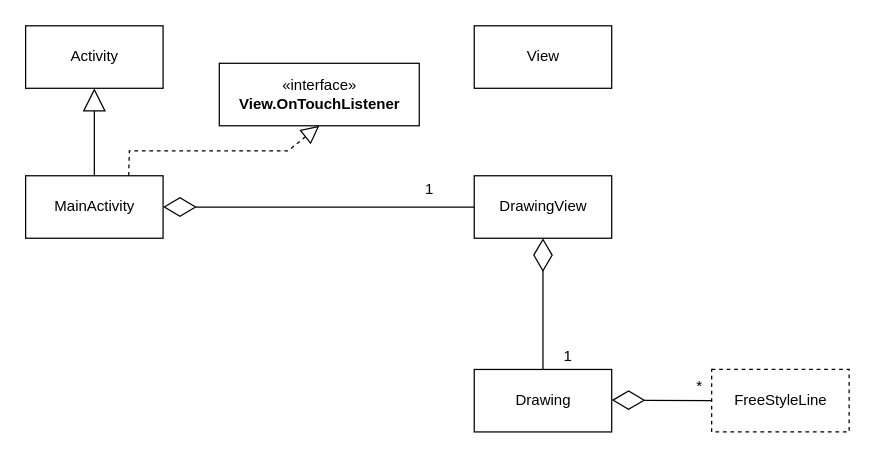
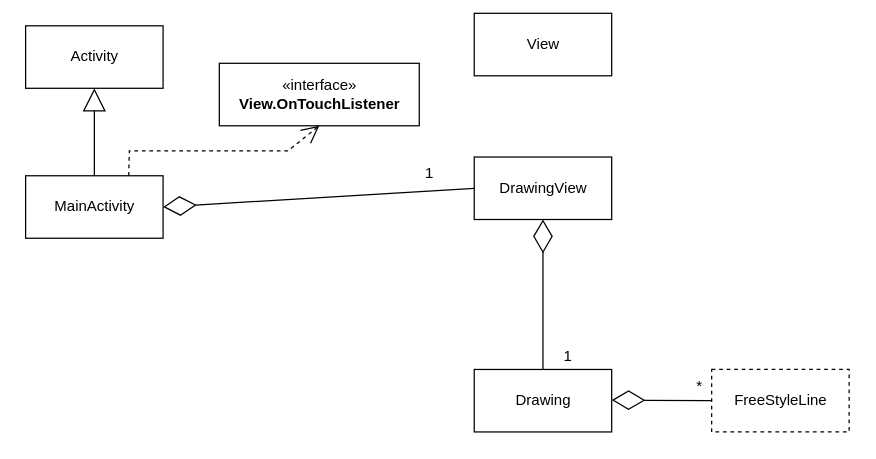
(543, 57) -> (543, 44)
(305, 137) -> (310, 133)
(543, 207) -> (543, 188)
